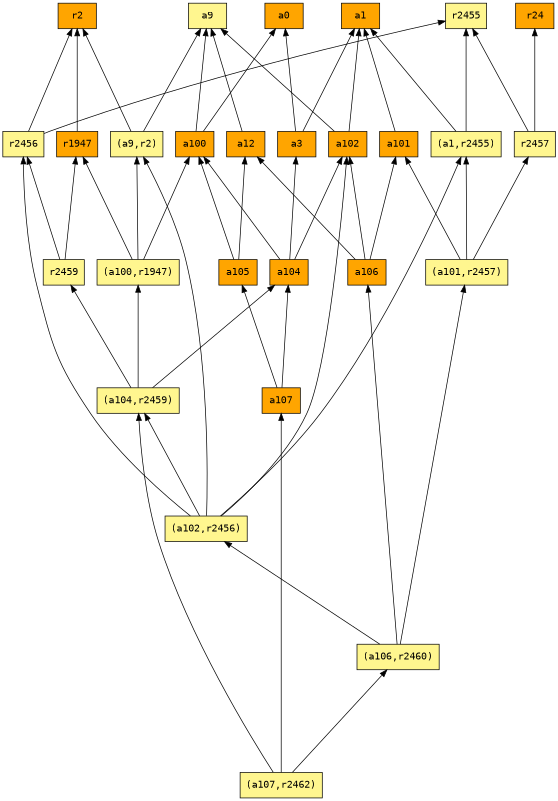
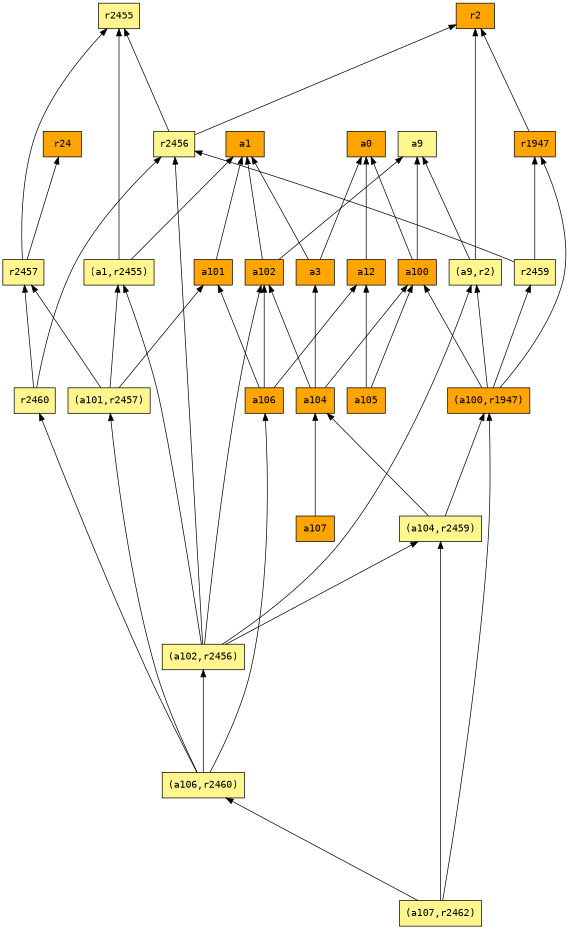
(228, 83) -> (366, 212)
(138, 272) -> (489, 401)
(103, 340) -> (511, 340)
(261, 340) -> none
none -> (35, 401)
(281, 596) -> (477, 662)
